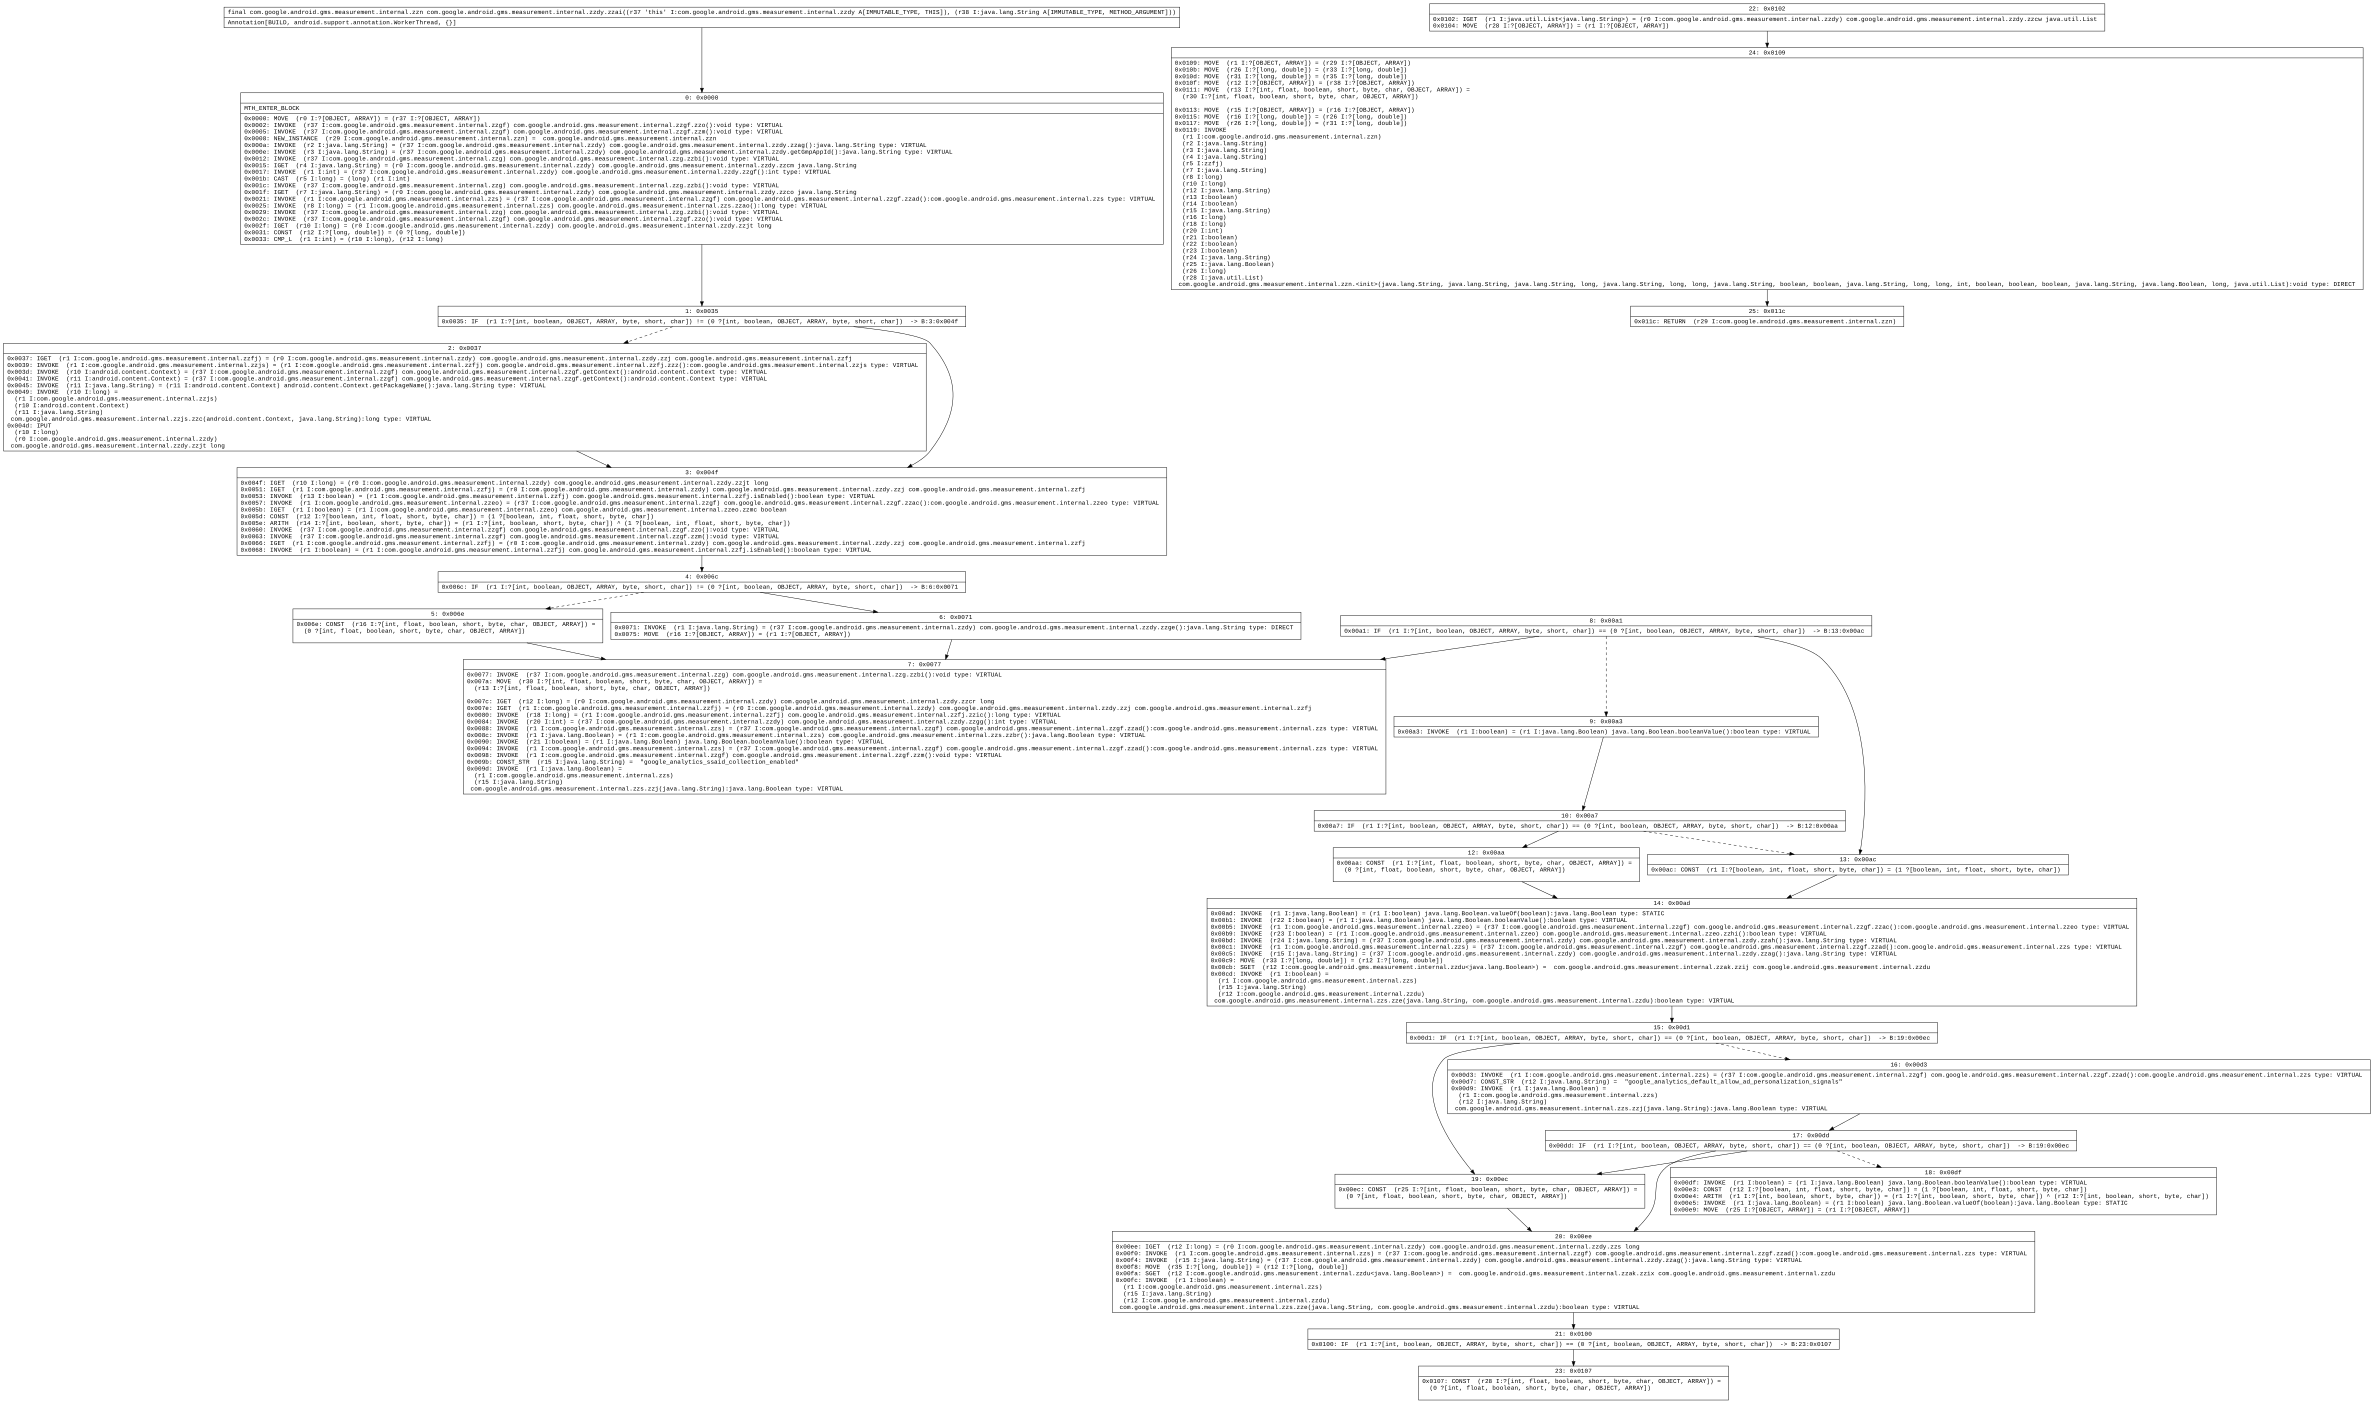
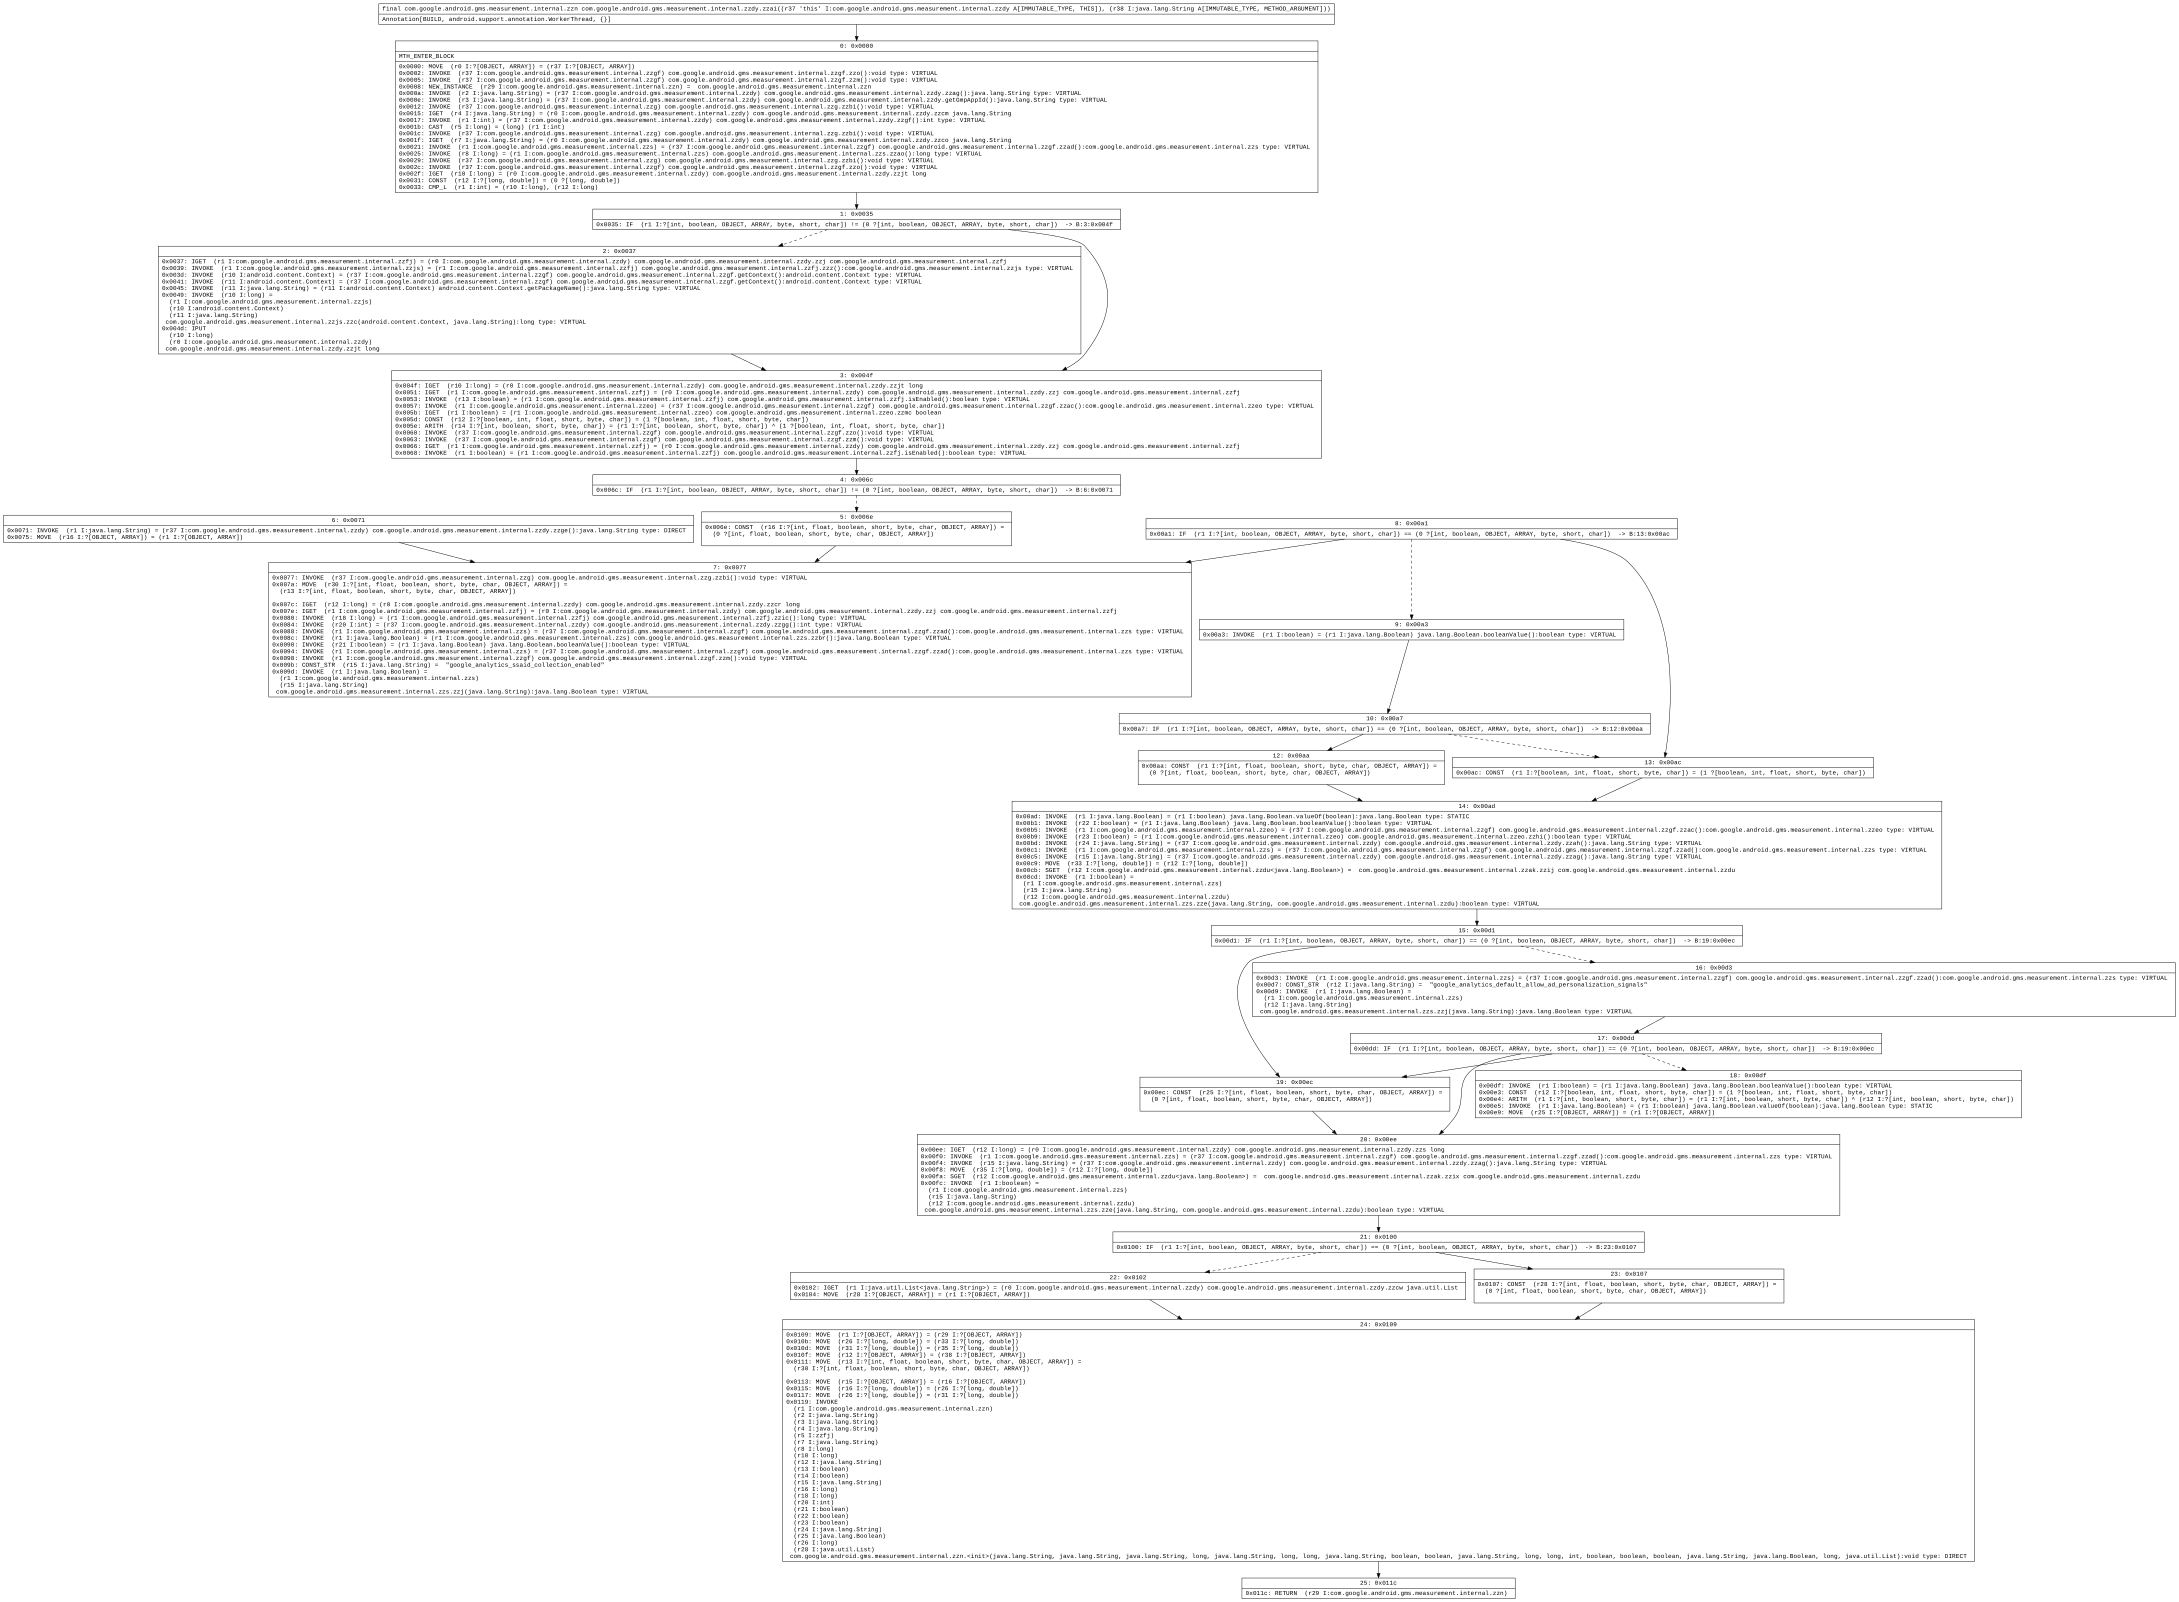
(817, 602) -> none
none -> (1265, 1262)
none -> (1590, 1310)
